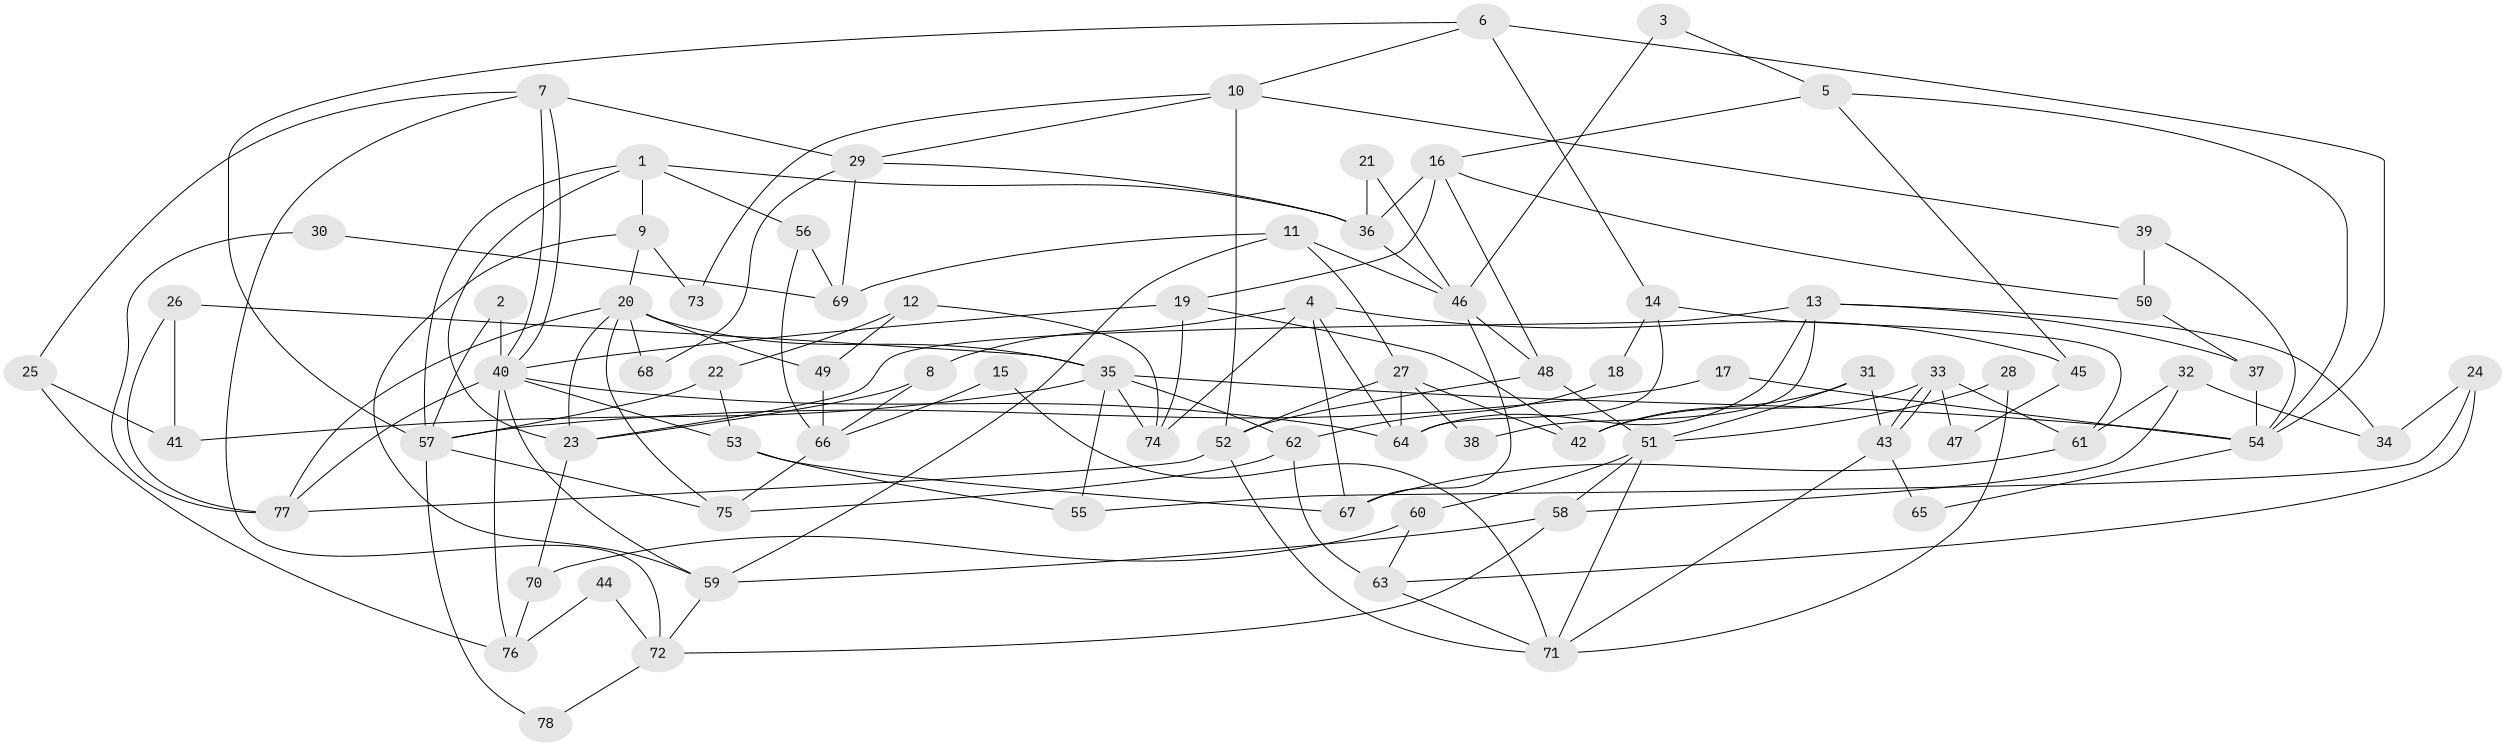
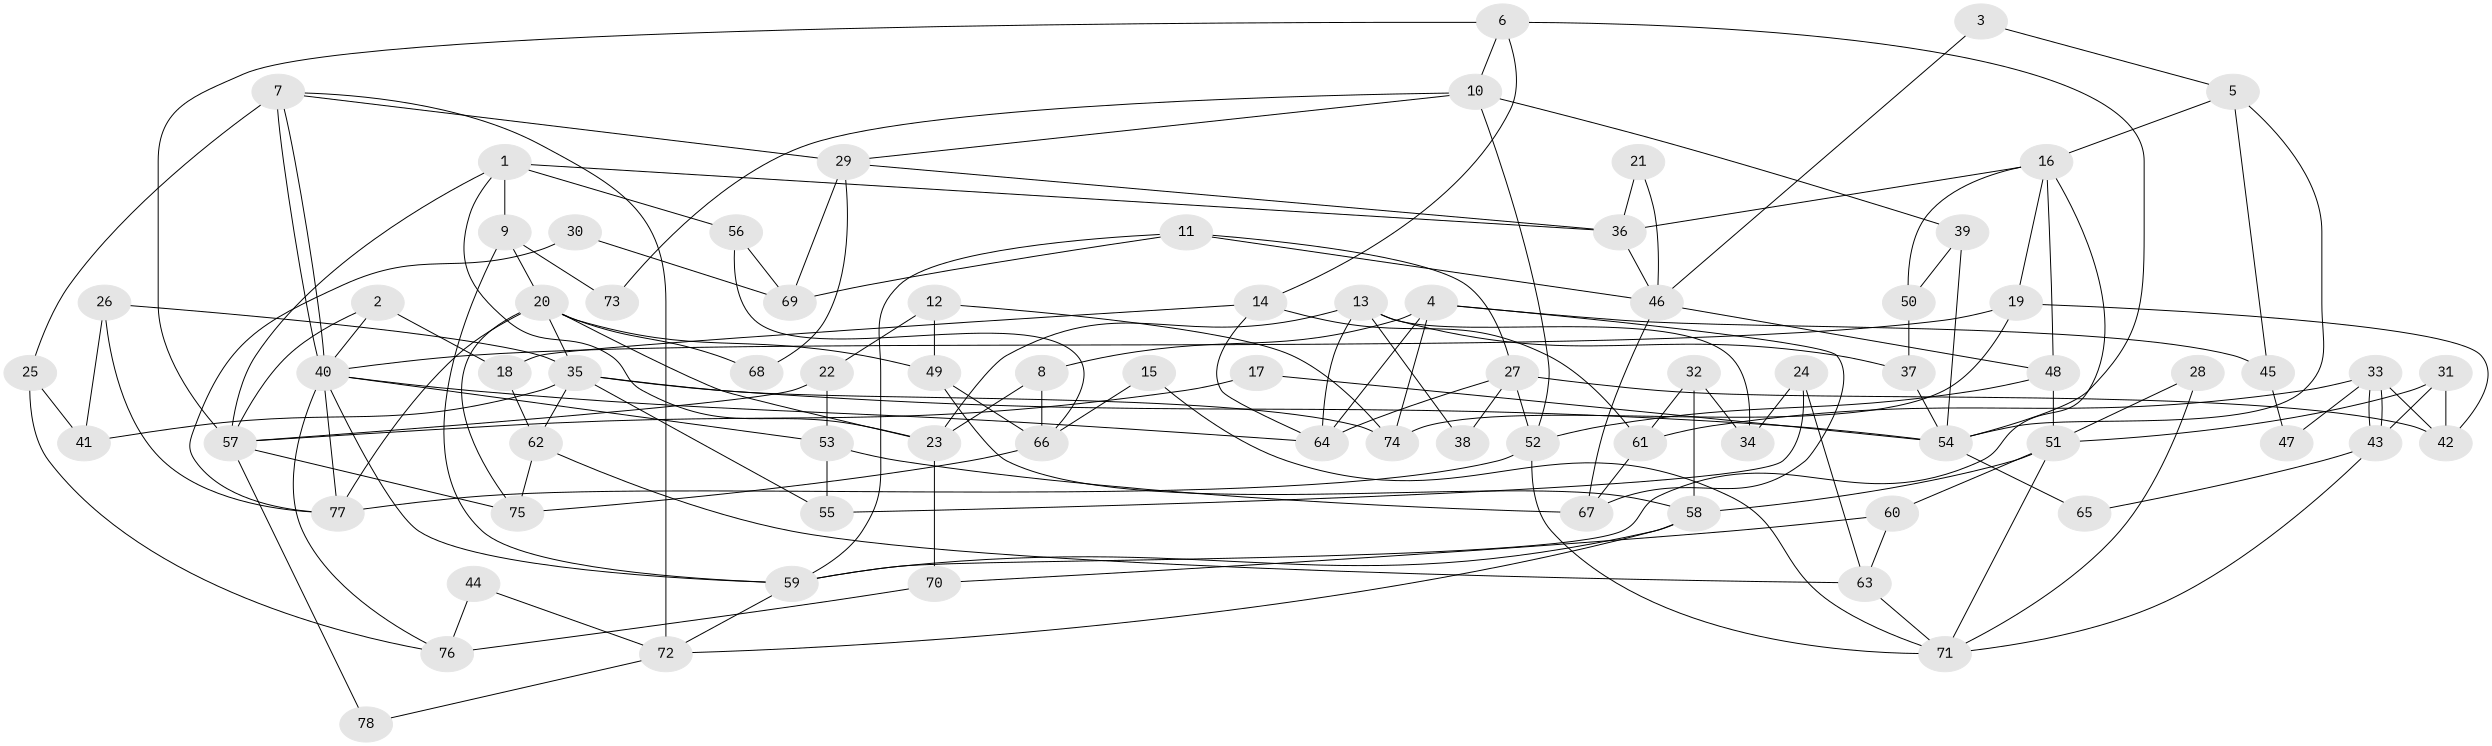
none -> (424, 328)
none -> (1290, 494)
none -> (1625, 529)
